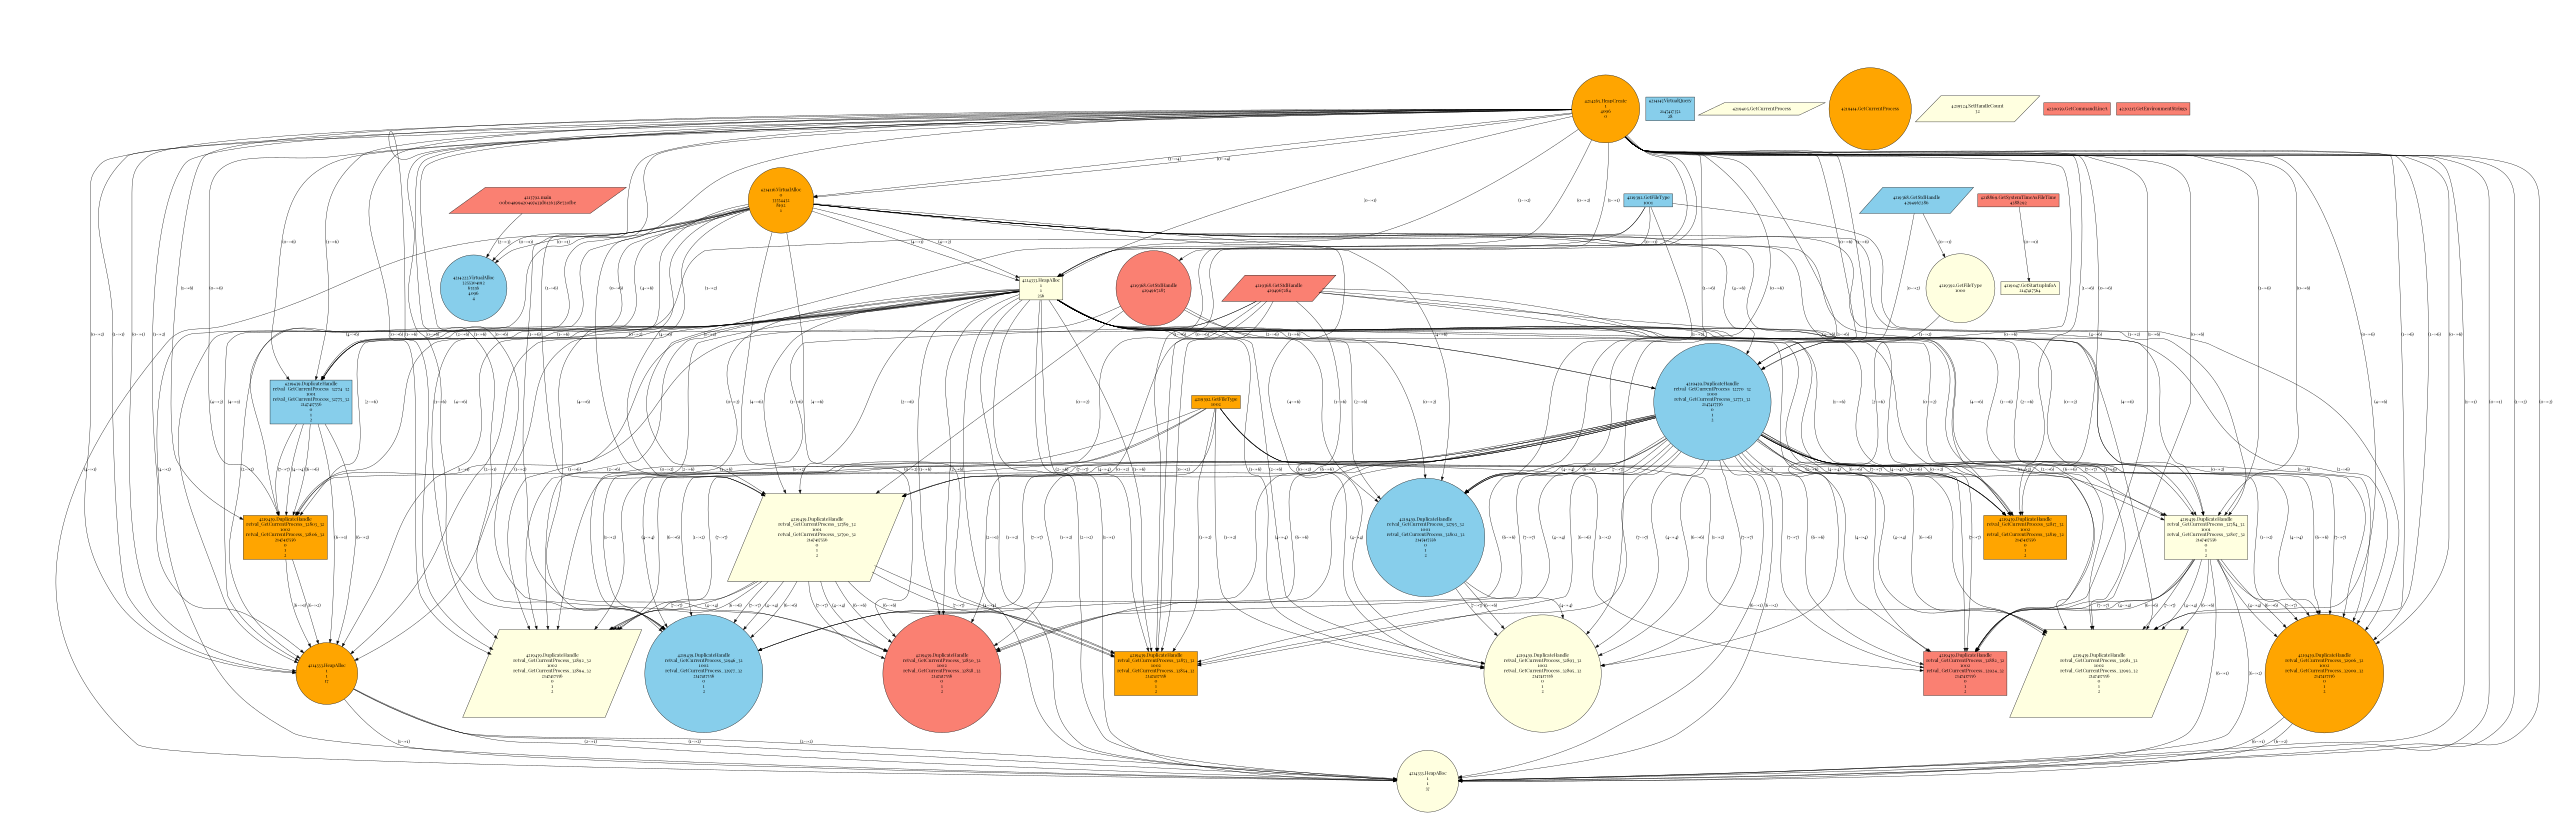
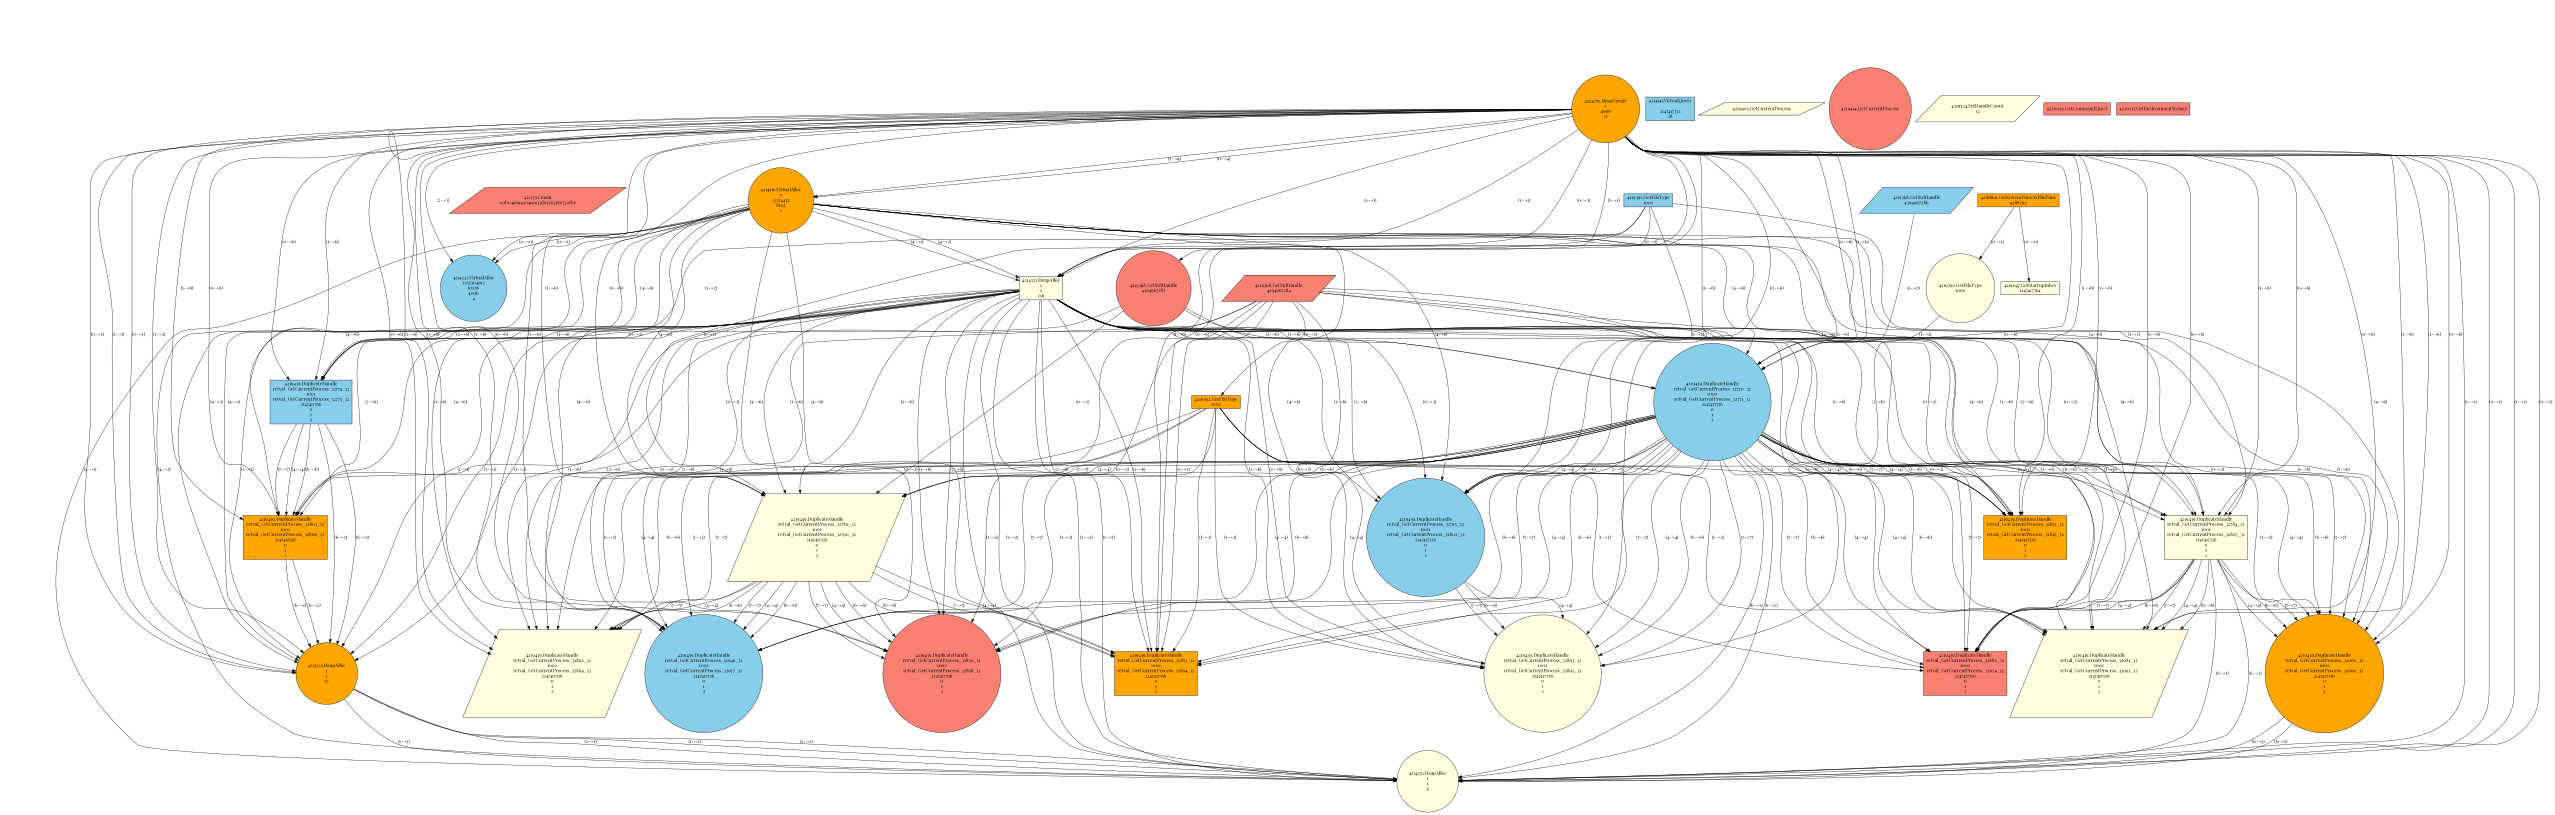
(1870, 109) -> (1870, 109)
(2018, 200) -> (2018, 200)
(503, 232) -> (674, 137)
(1933, 234) -> (1998, 232)
none -> (1275, 346)
